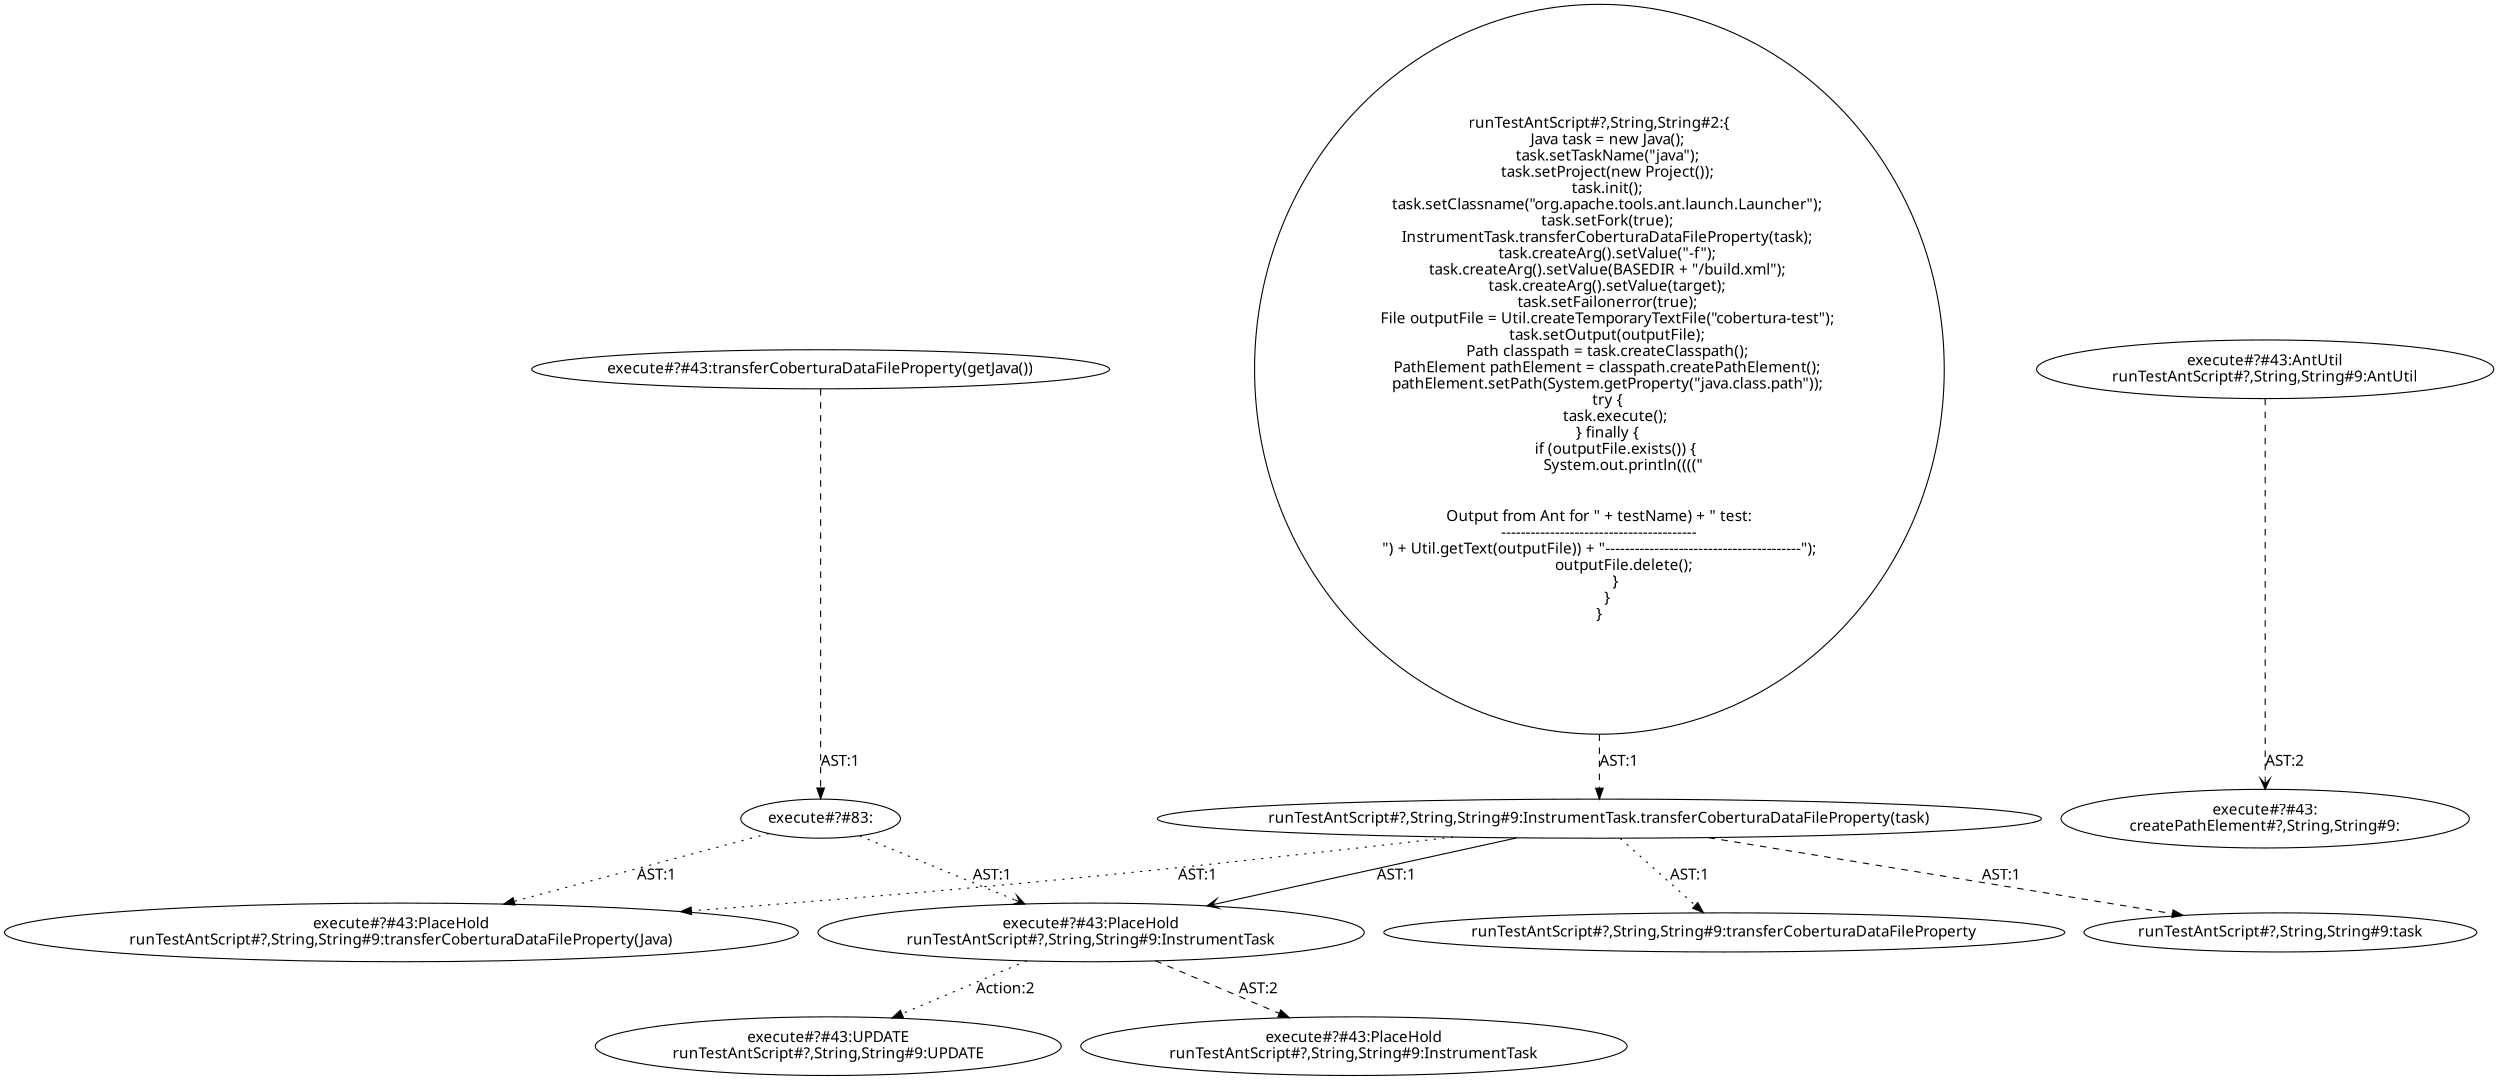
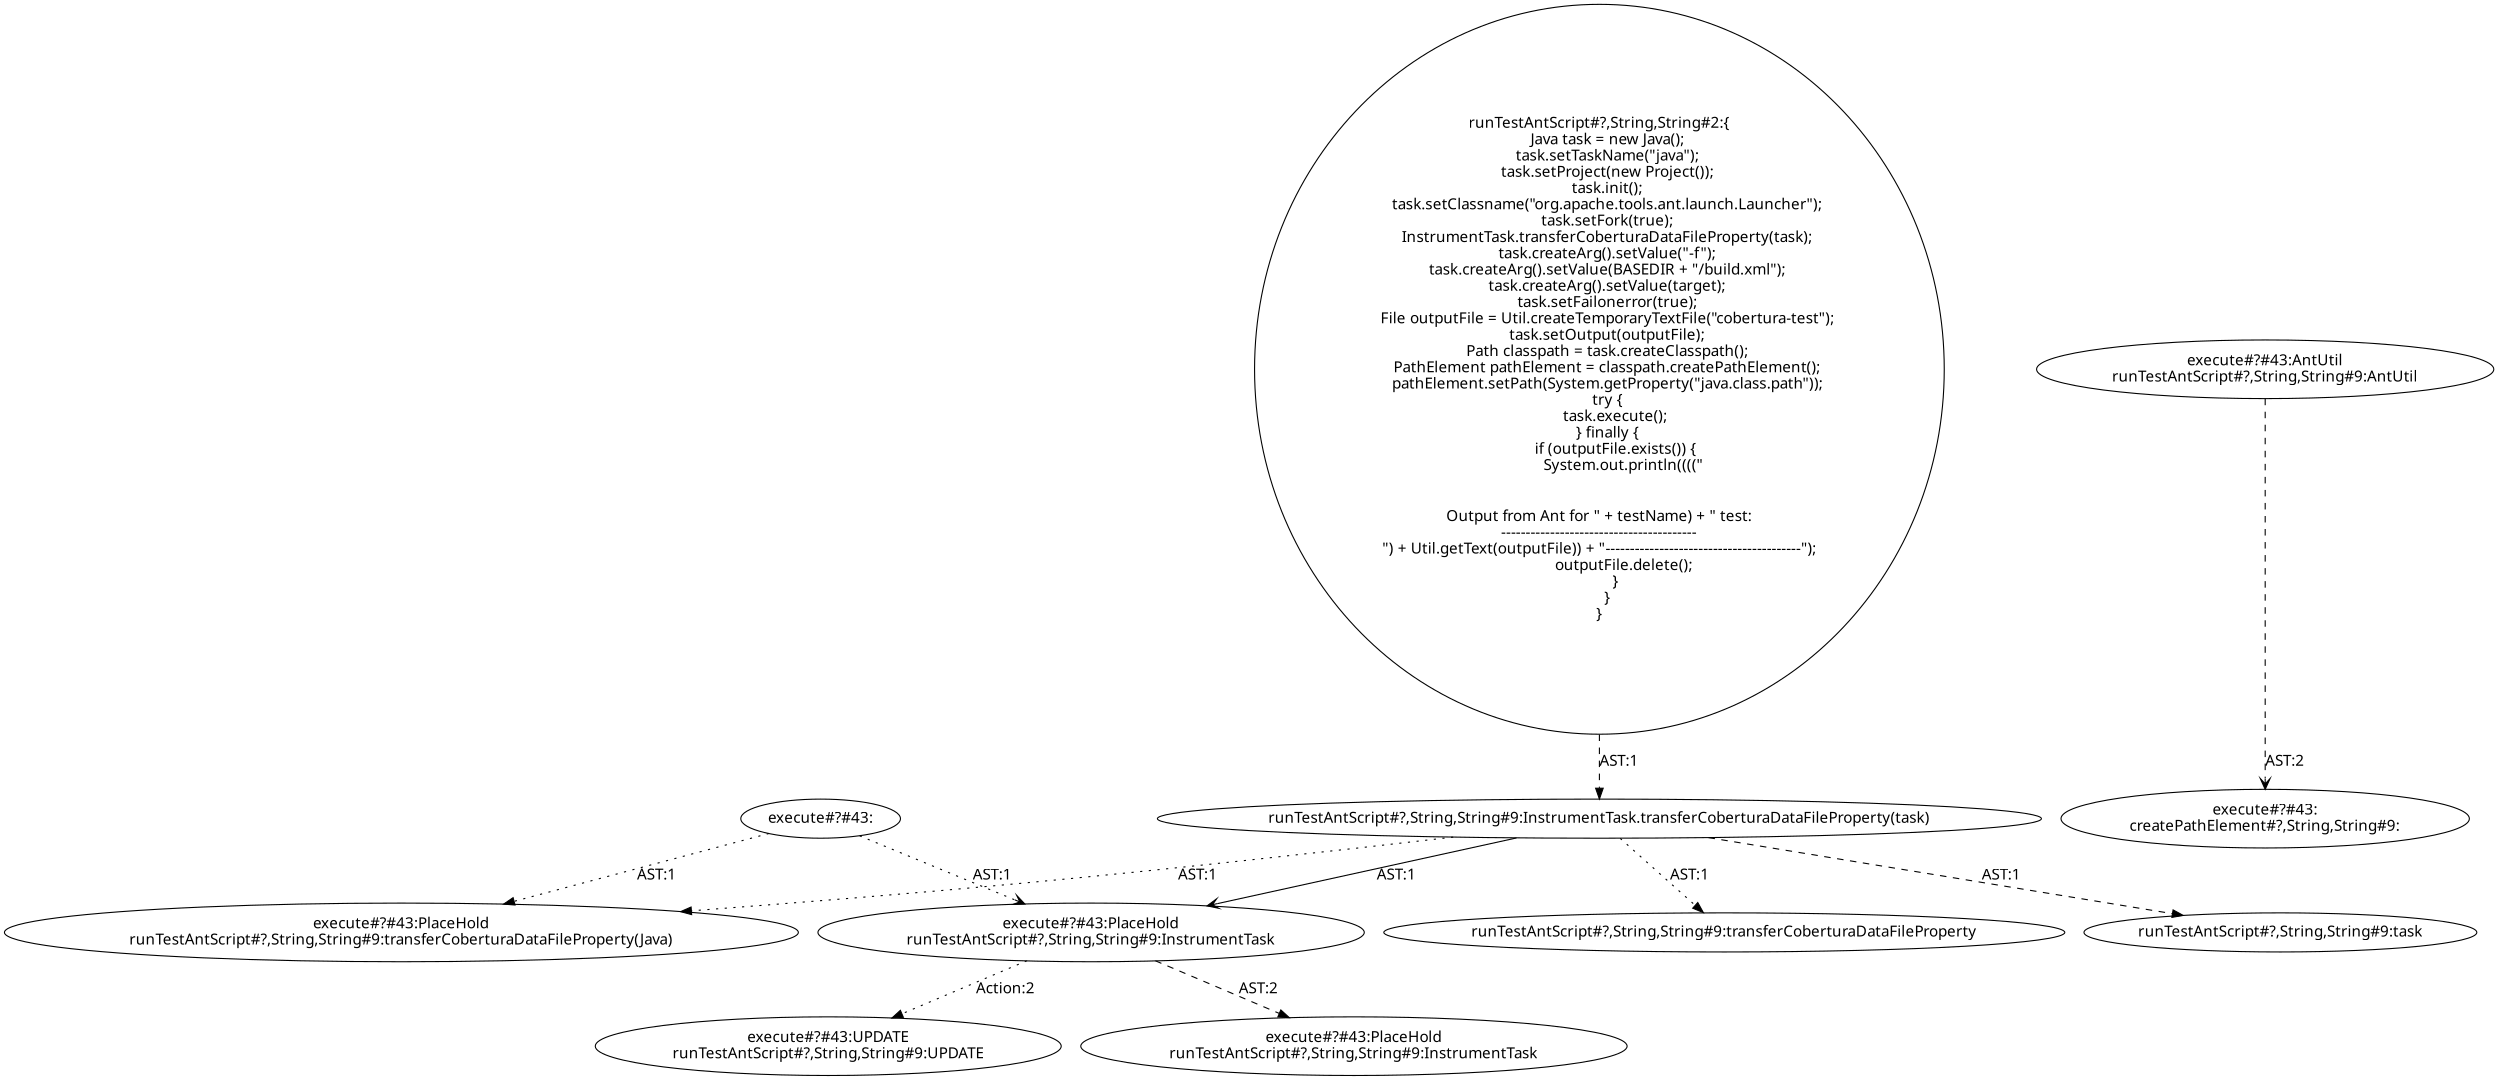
(821, 369) -> none
(821, 819) -> (821, 819)
